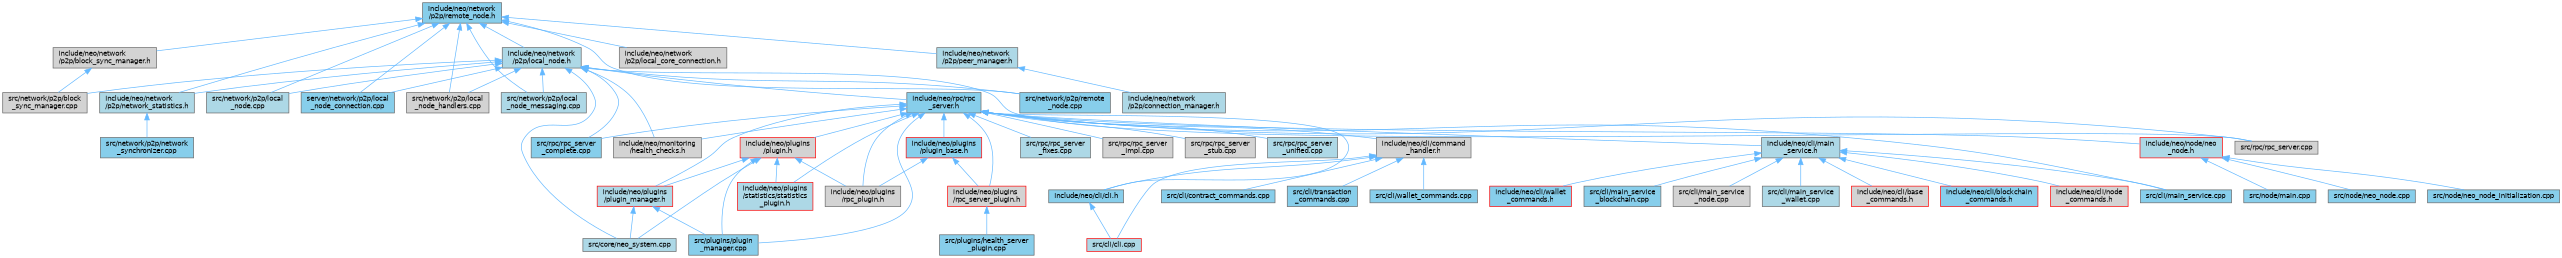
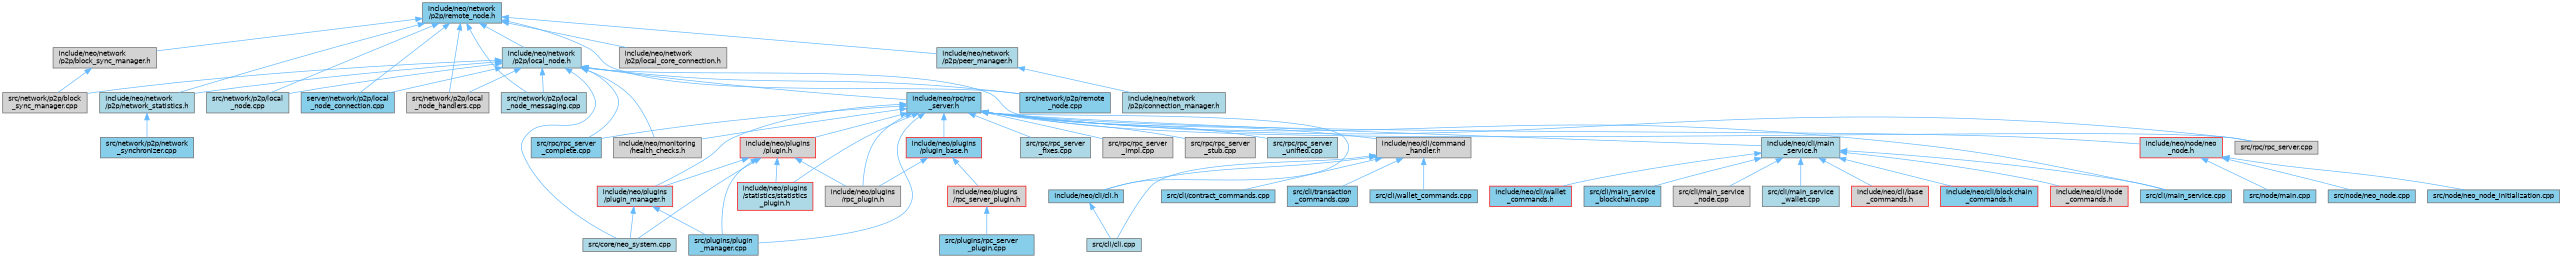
(991, 148) -> none
(987, 245) -> (987, 245)
(1114, 245) -> (1114, 245)
